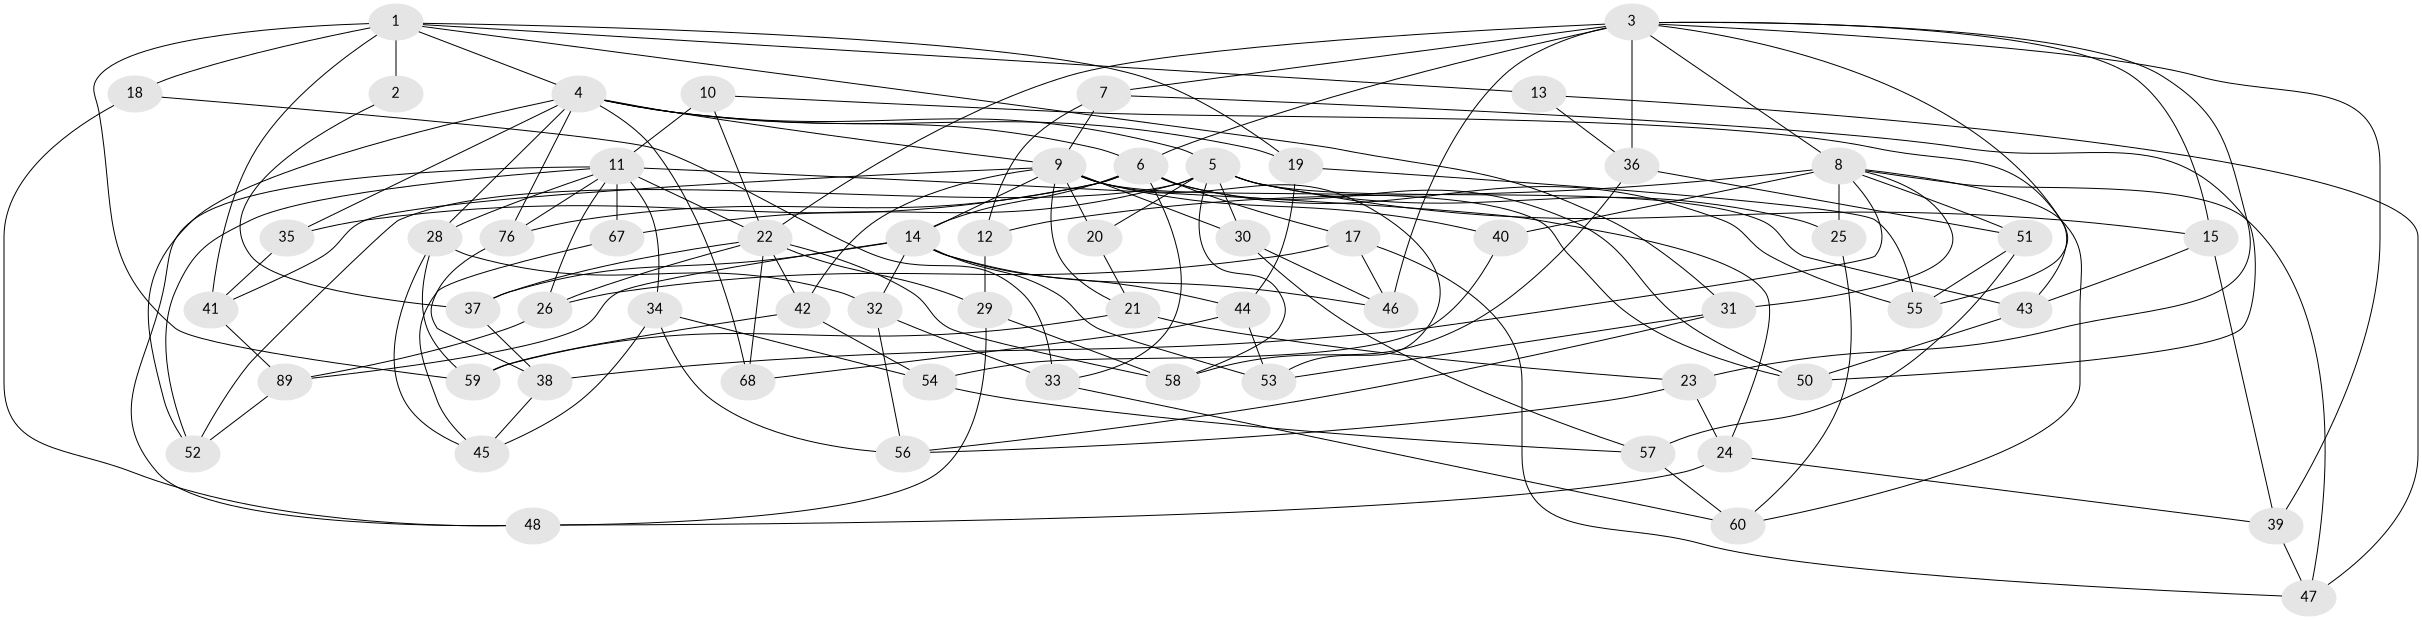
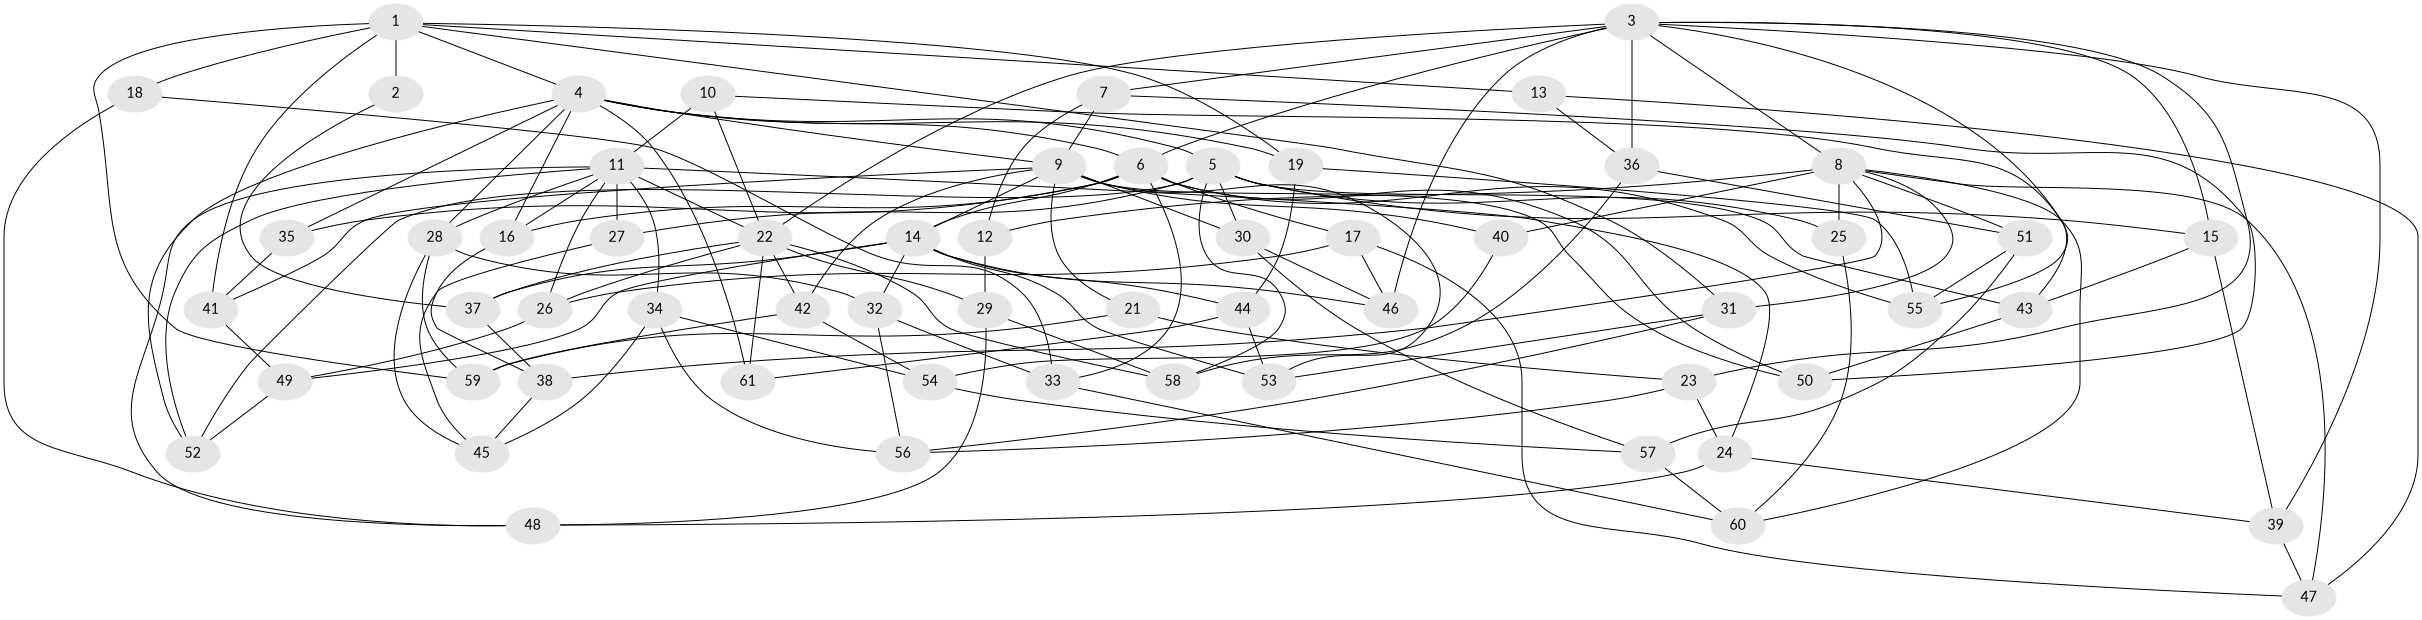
(507, 238) -> (507, 238)
(617, 238) -> (617, 238)
(1095, 238) -> none
(285, 382) -> (285, 382)
(748, 382) -> (748, 382)
